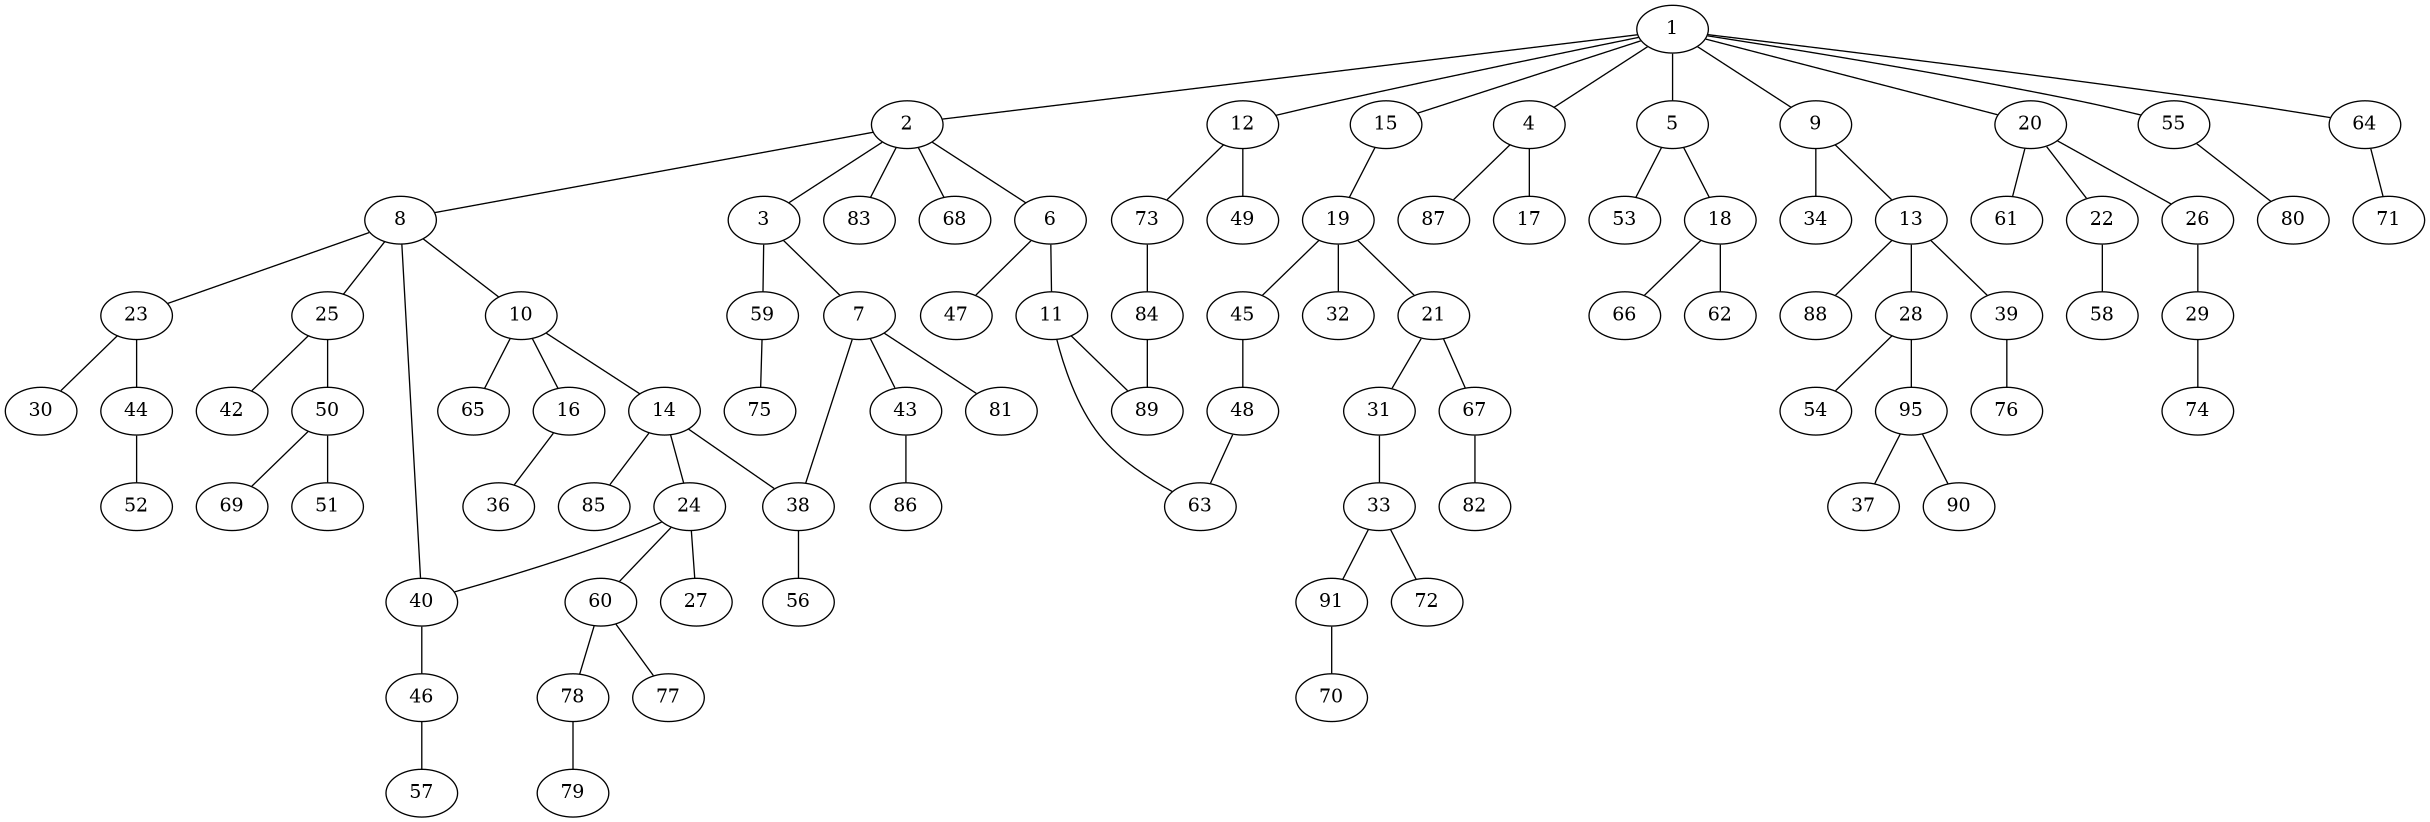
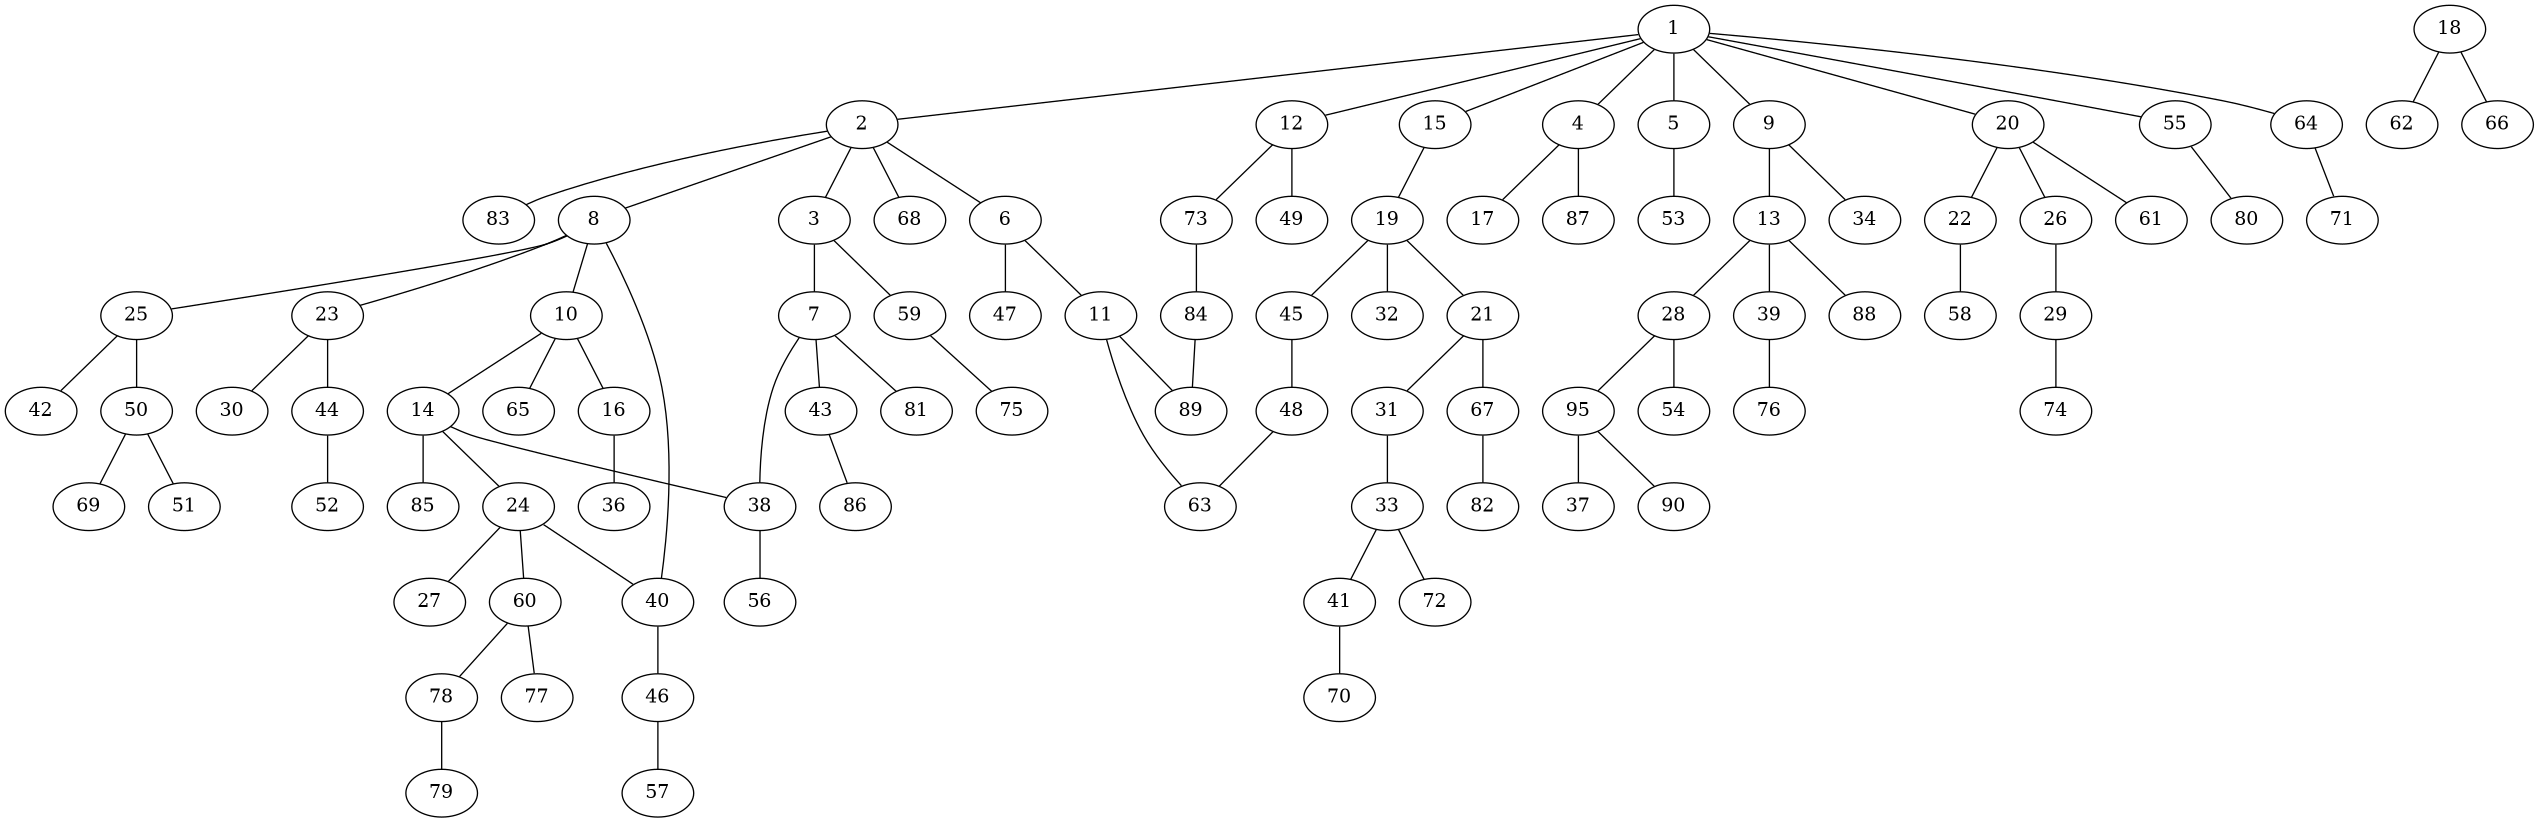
(1696, 172) -> none
(1332, 602) -> (1340, 602)
